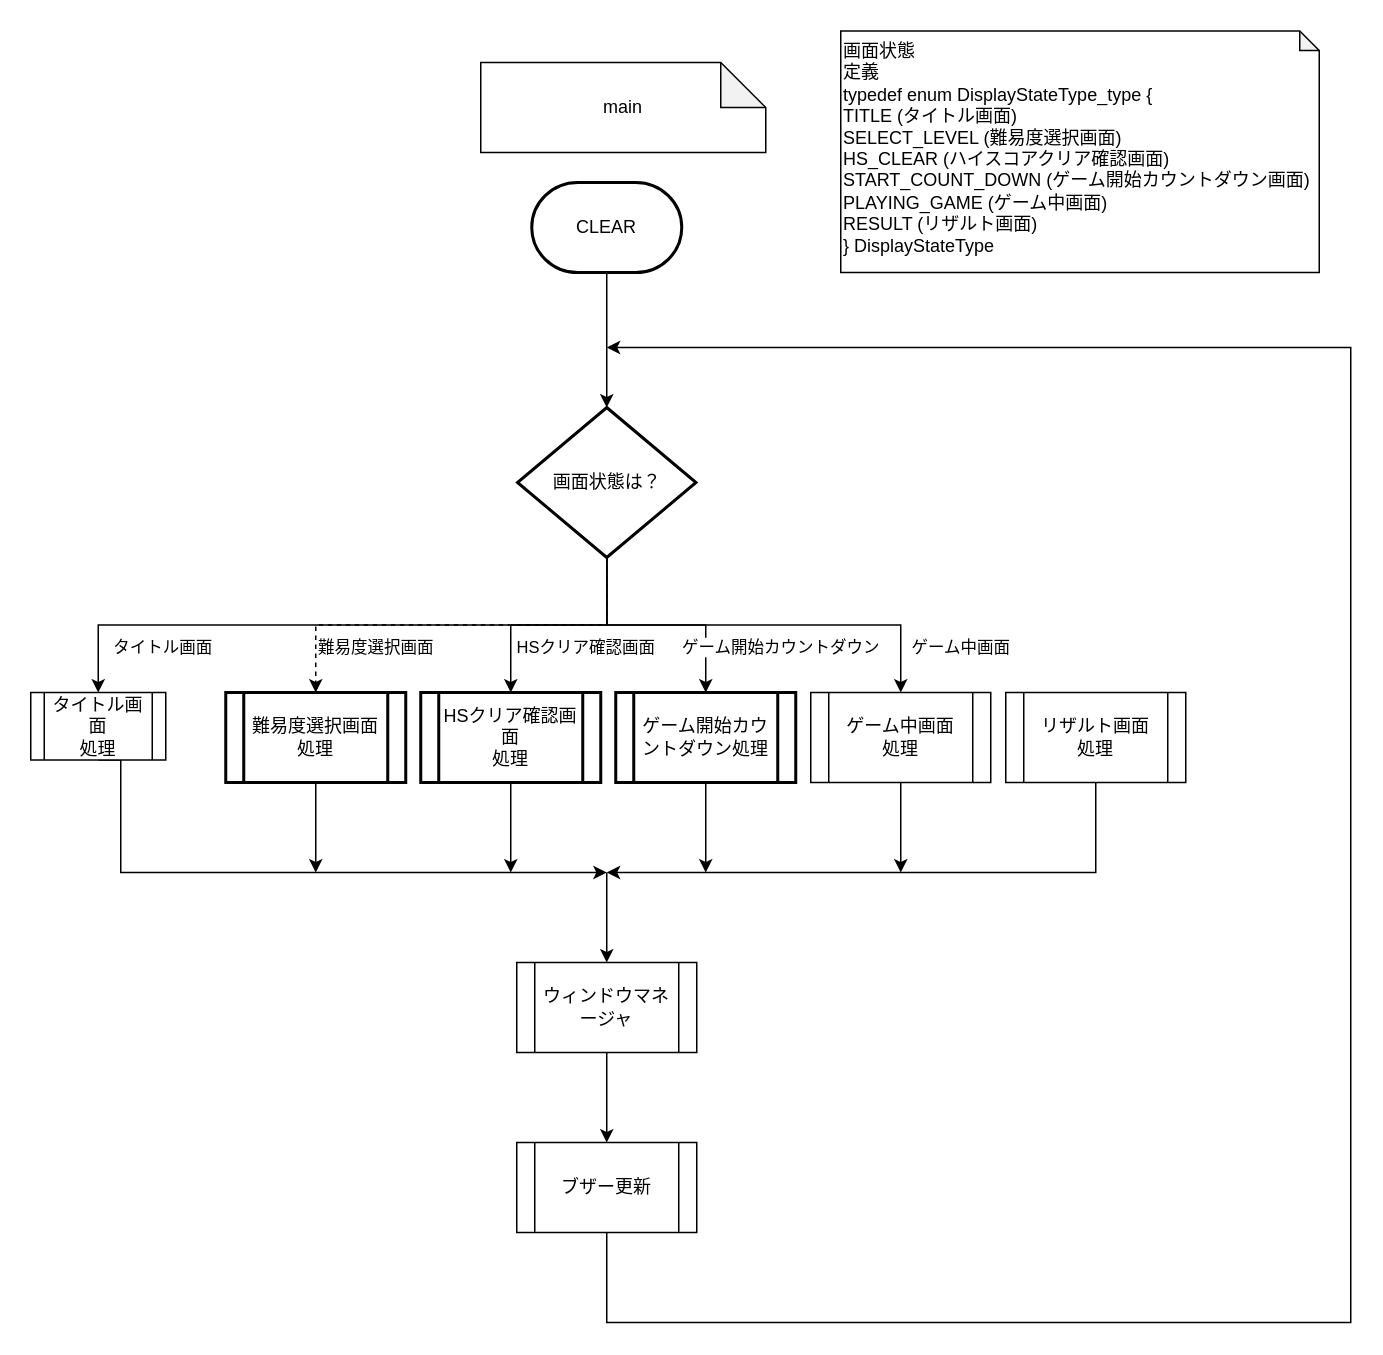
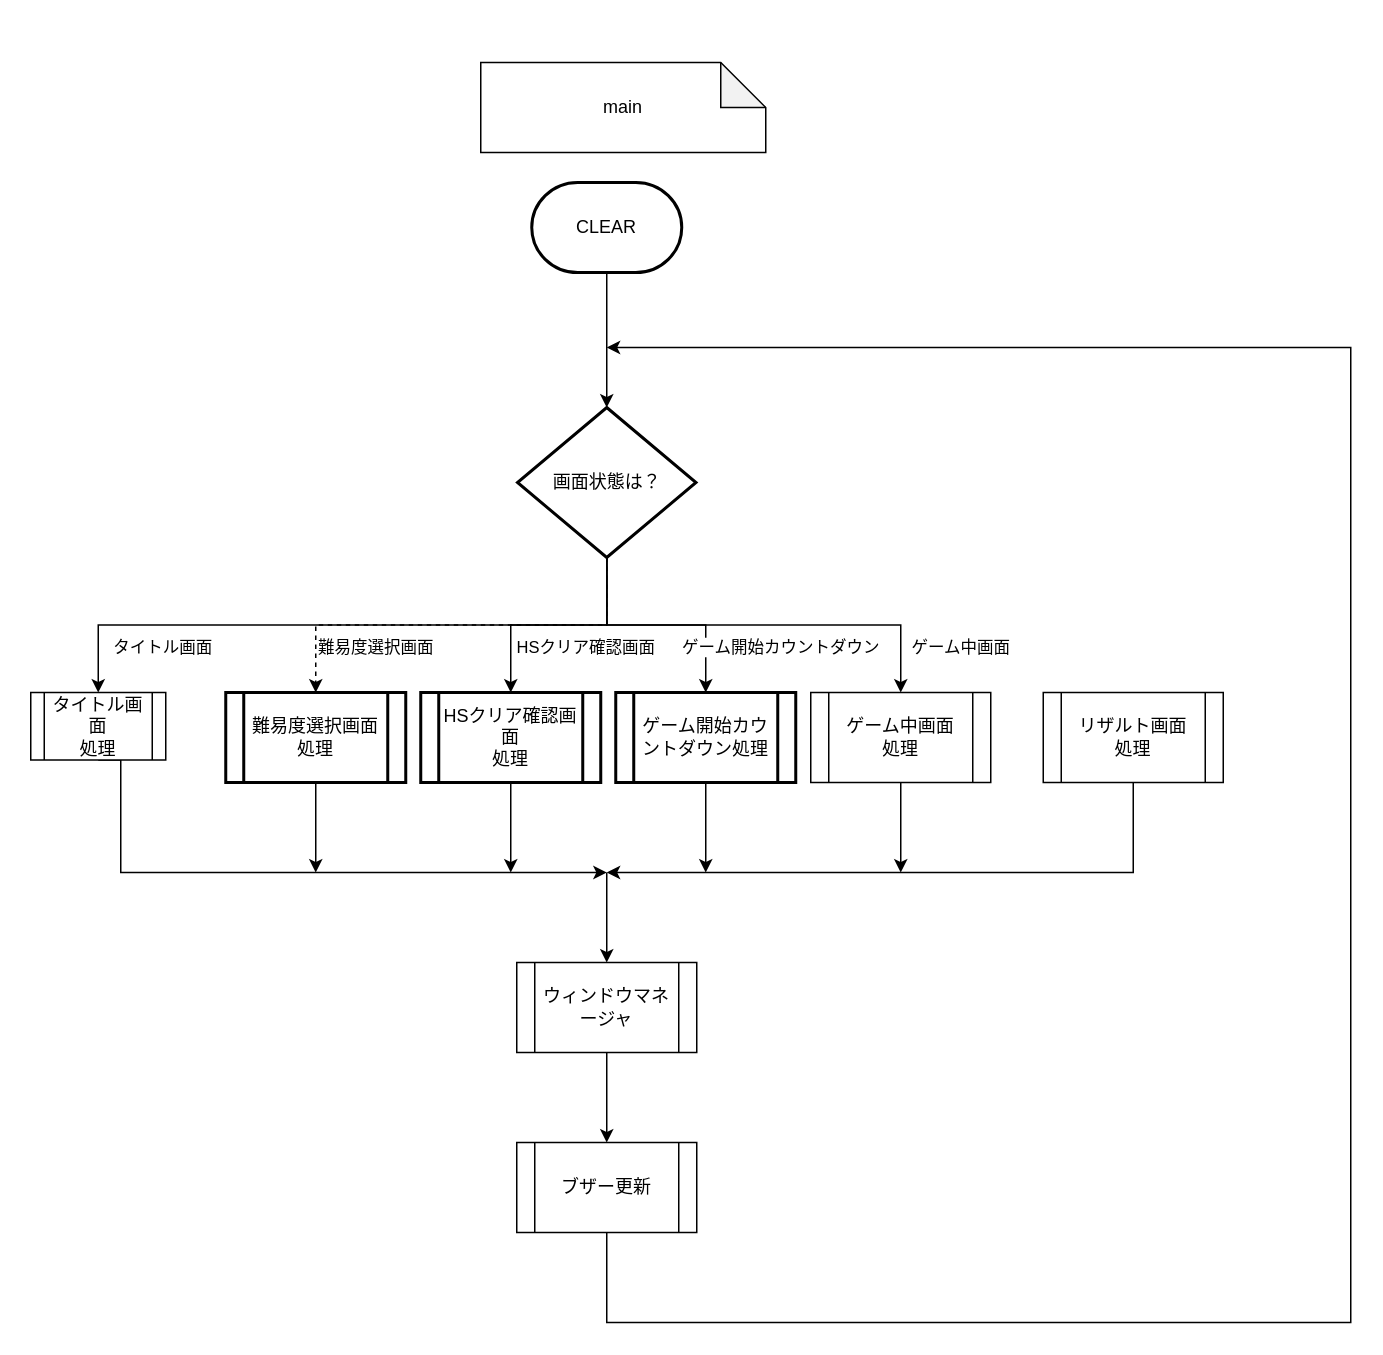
(1080, 152) -> none
(1096, 737) -> (1133, 737)
